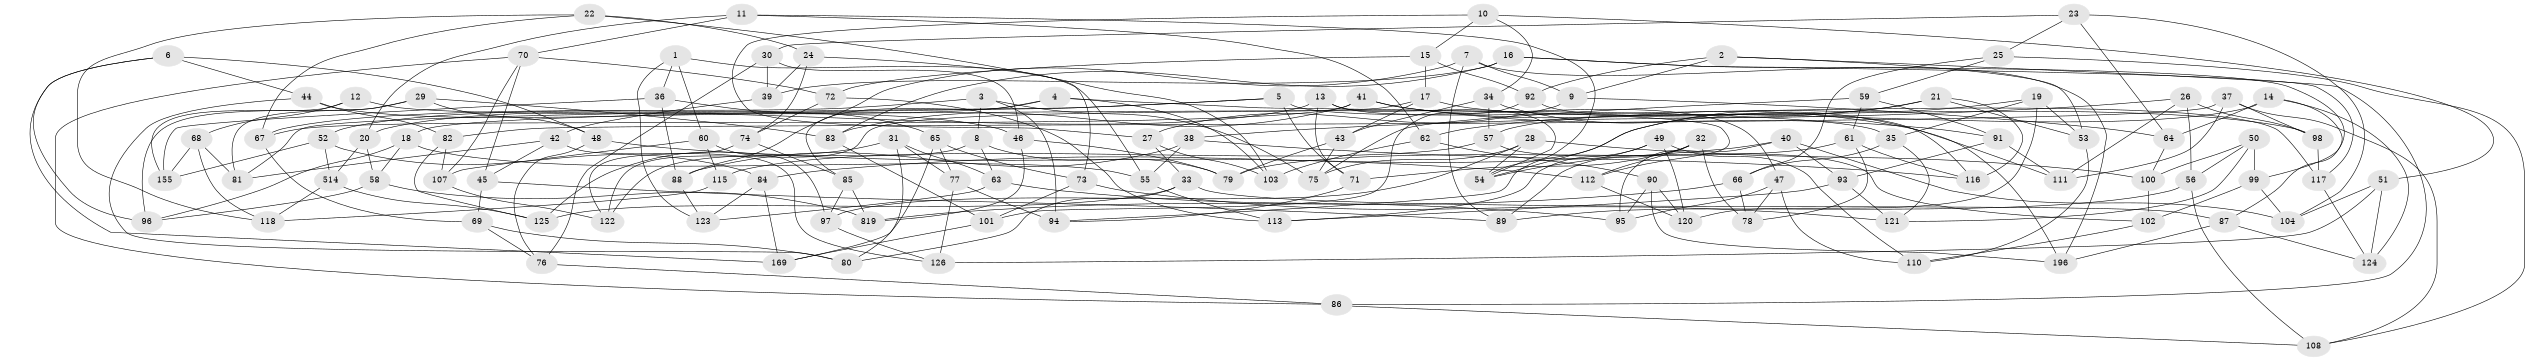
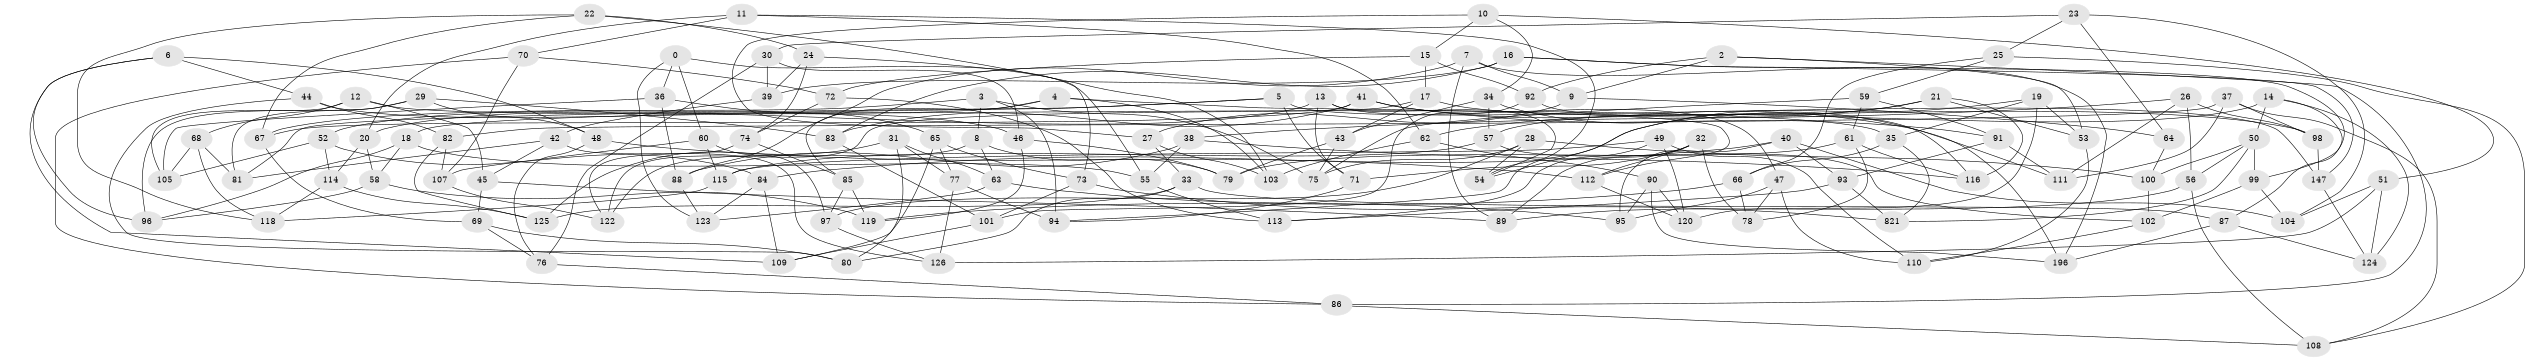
(676, 56) -> (676, 56)
(509, 100) -> (466, 127)
(2209, 124) -> (2262, 118)
(1571, 163) -> (1188, 154)
(165, 180) -> (165, 180)
(331, 180) -> (331, 180)
(2319, 180) -> (2319, 180)
(869, 222) -> (869, 222)
(1892, 222) -> (1892, 222)
(779, 263) -> (779, 263)
